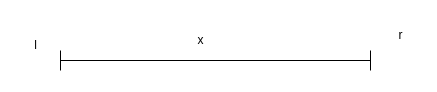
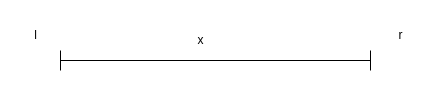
(36, 46) -> (36, 36)
